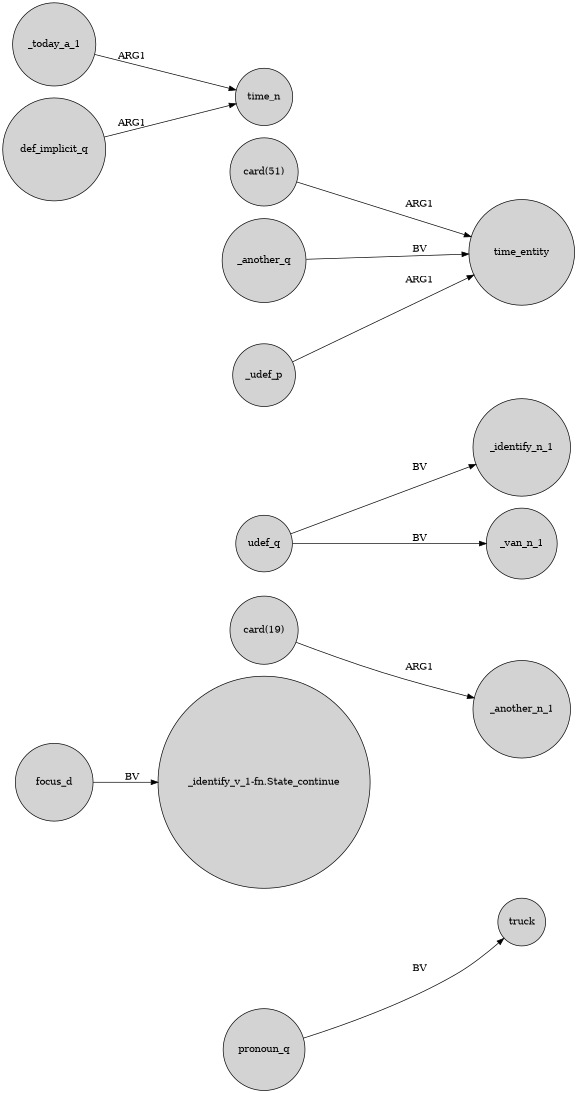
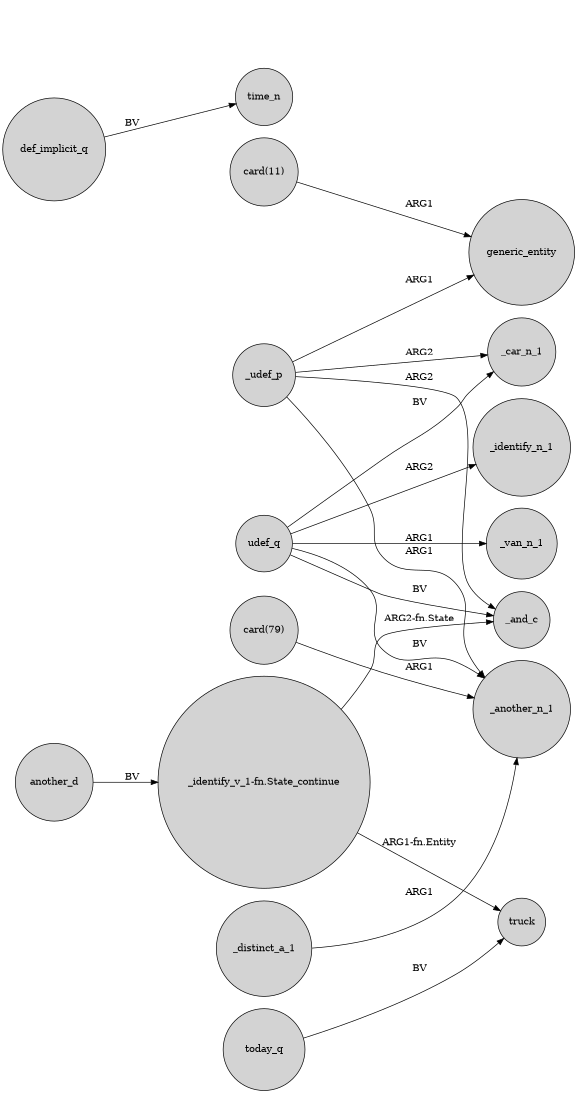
(54, 44) -> none
(132, 123) -> (132, 123)
(264, 172) -> (264, 172)
(522, 252) -> (522, 252)
(264, 261) -> none
none -> (522, 352)
(419, 468) -> (419, 468)
(419, 538) -> (419, 538)
none -> (378, 551)
none -> (522, 620)
none -> (375, 626)
(264, 630) -> (264, 630)
(54, 782) -> (54, 782)
none -> (426, 870)
none -> (264, 949)
(264, 1050) -> (264, 1050)
